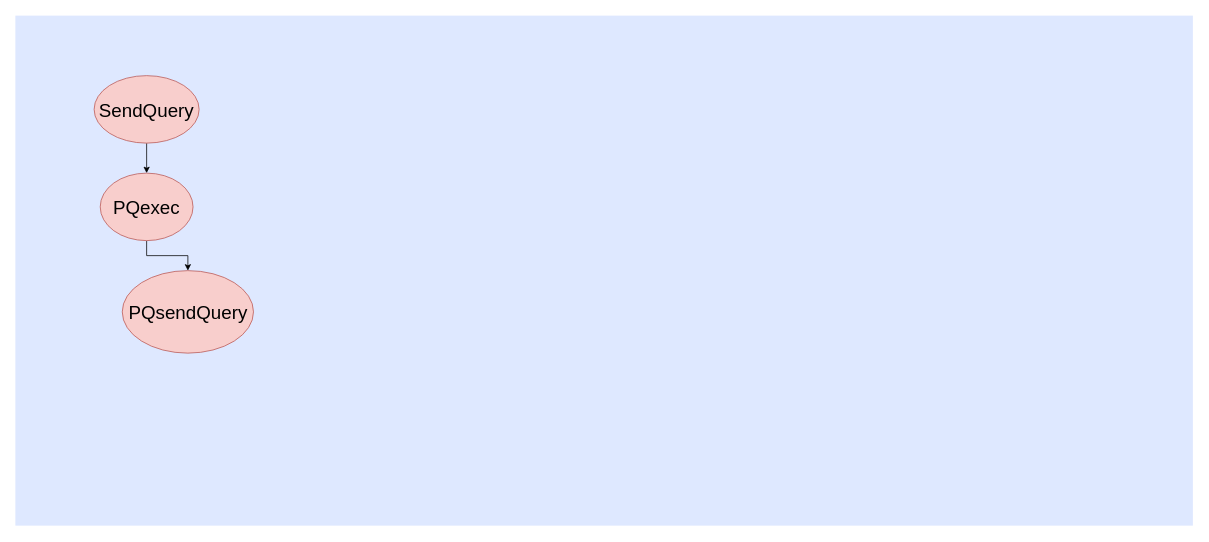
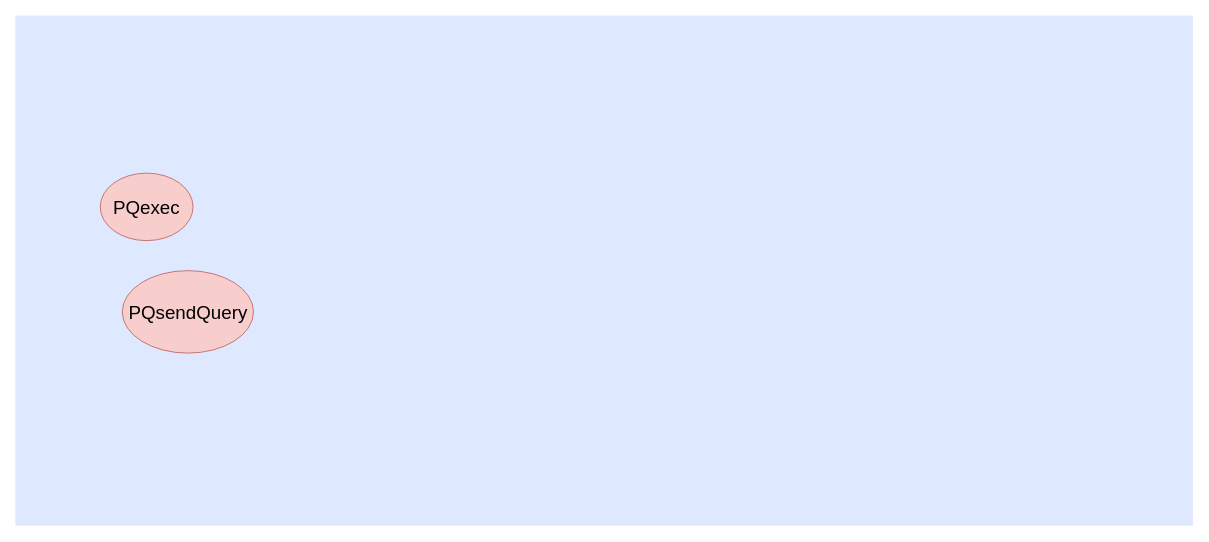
(147, 109) -> none
(147, 155) -> none
(165, 255) -> none
